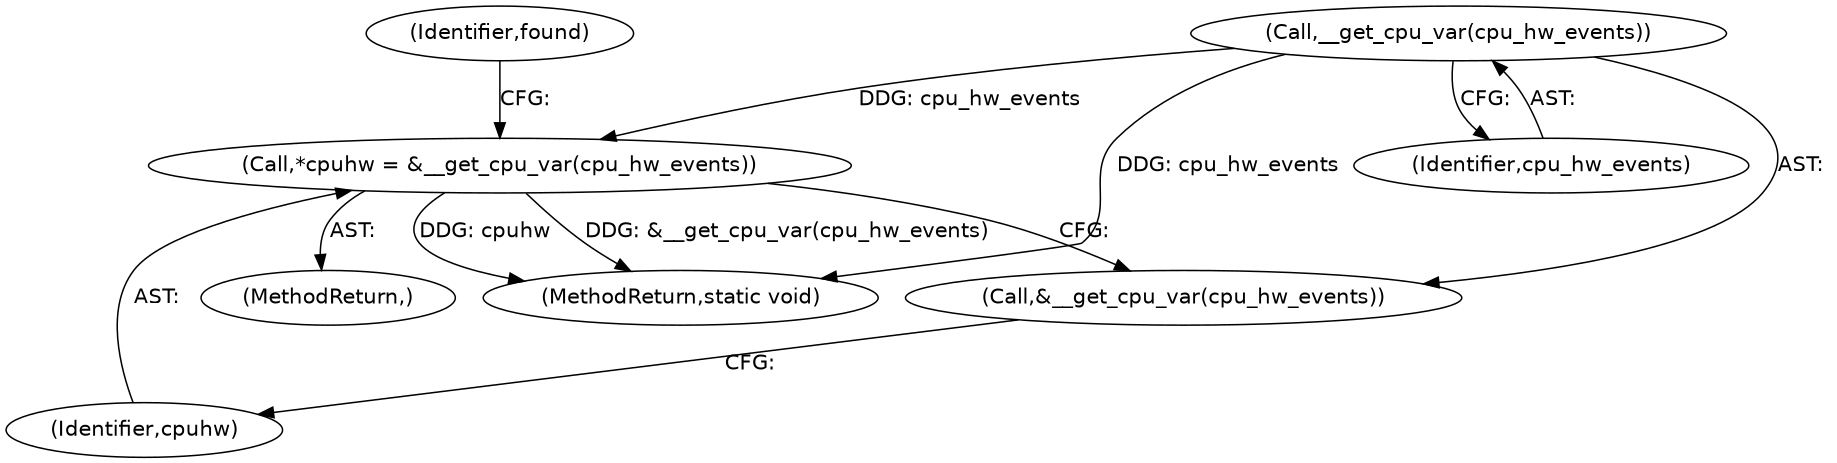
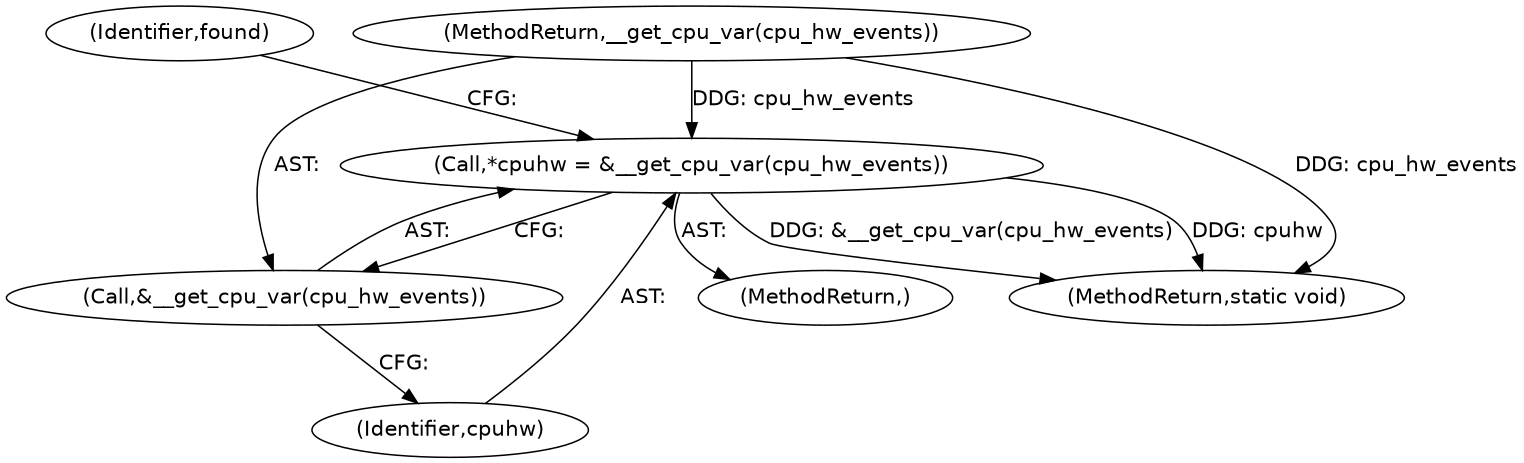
(1459, 33) -> (692, 33)
(1551, 166) -> none
none -> (403, 221)
